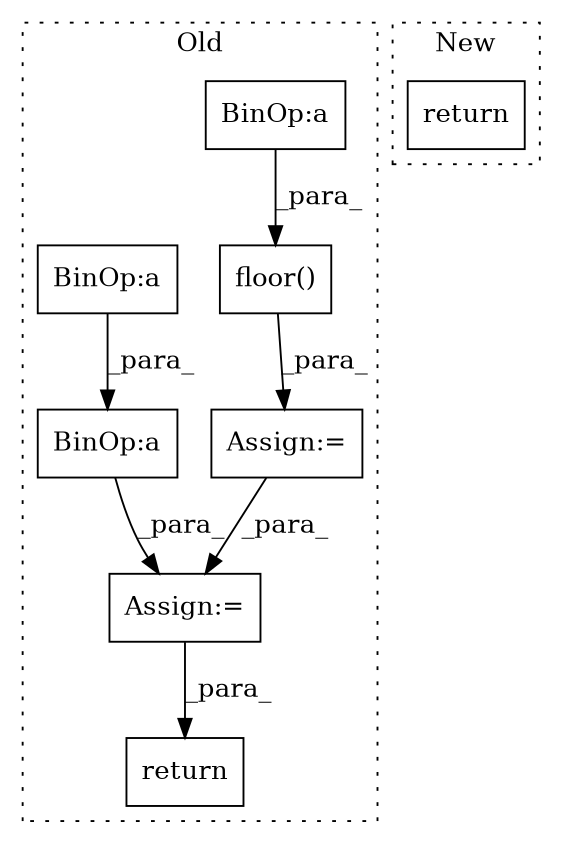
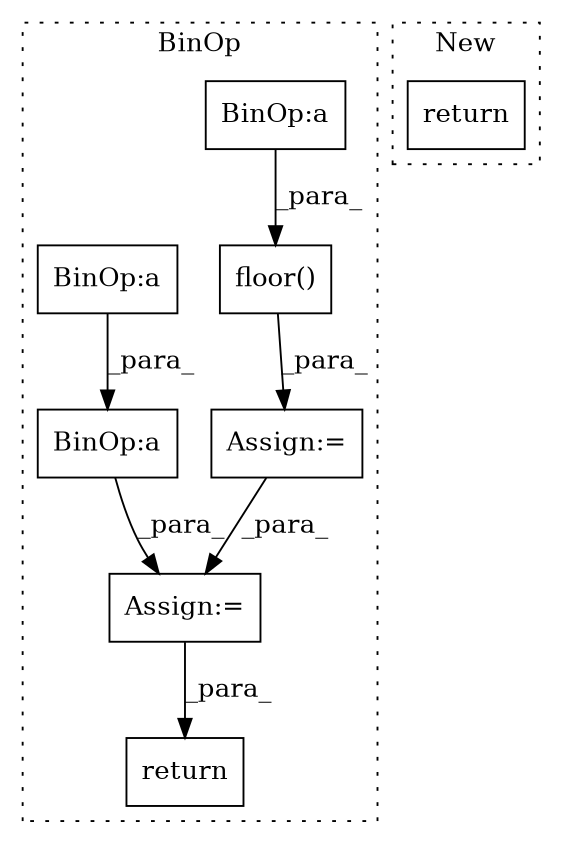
(200, 44) -> (200, 44)
